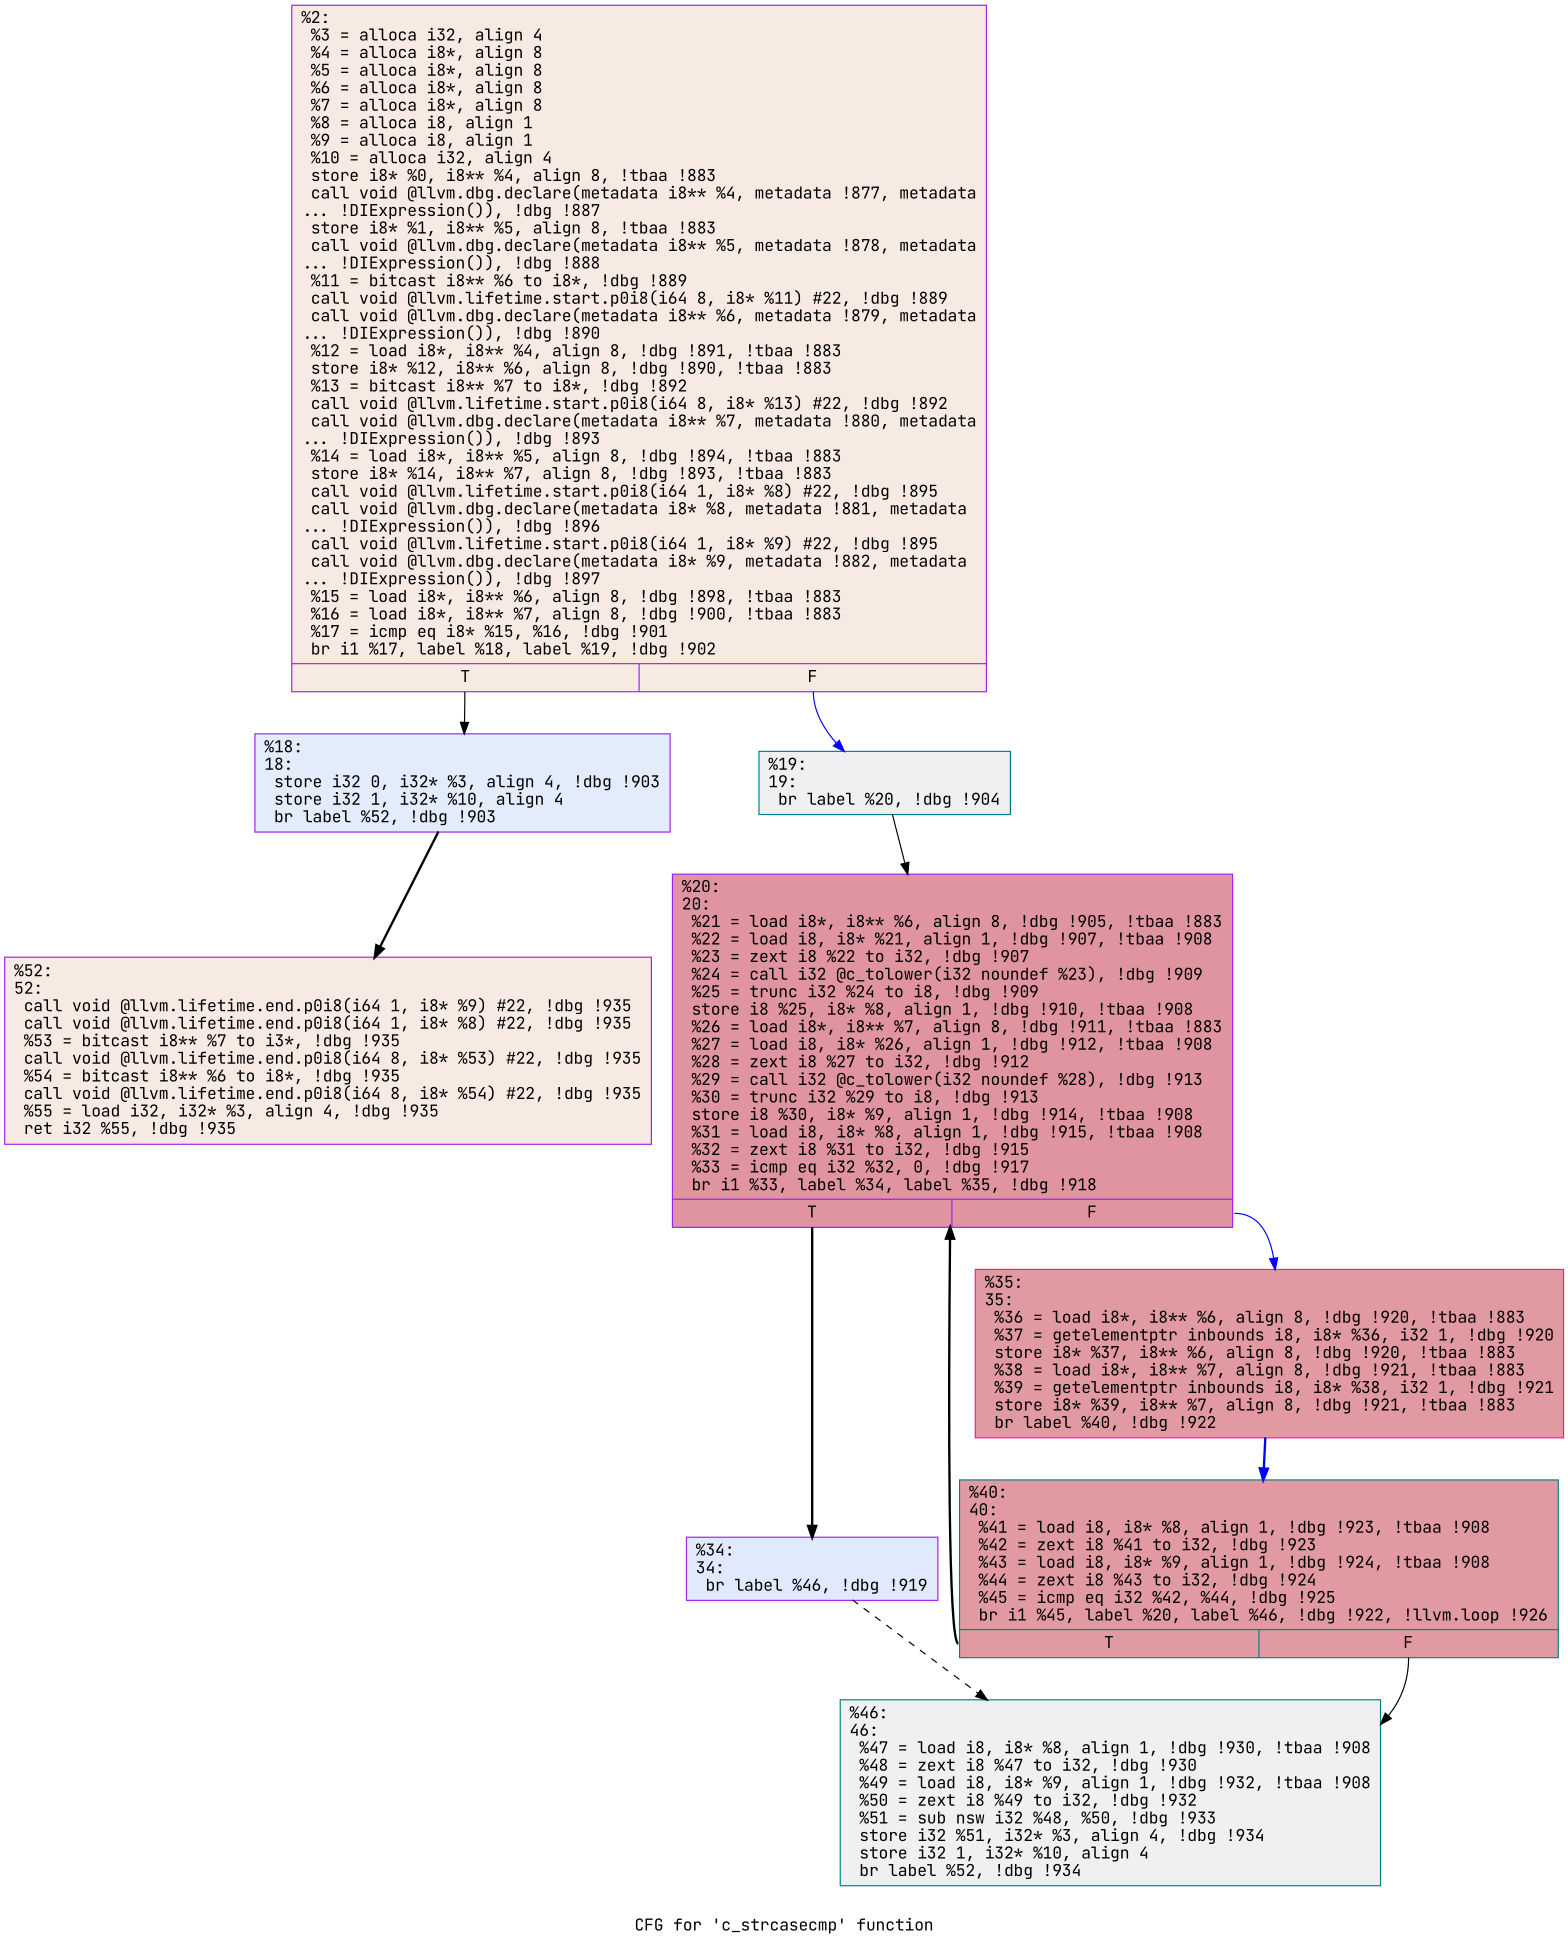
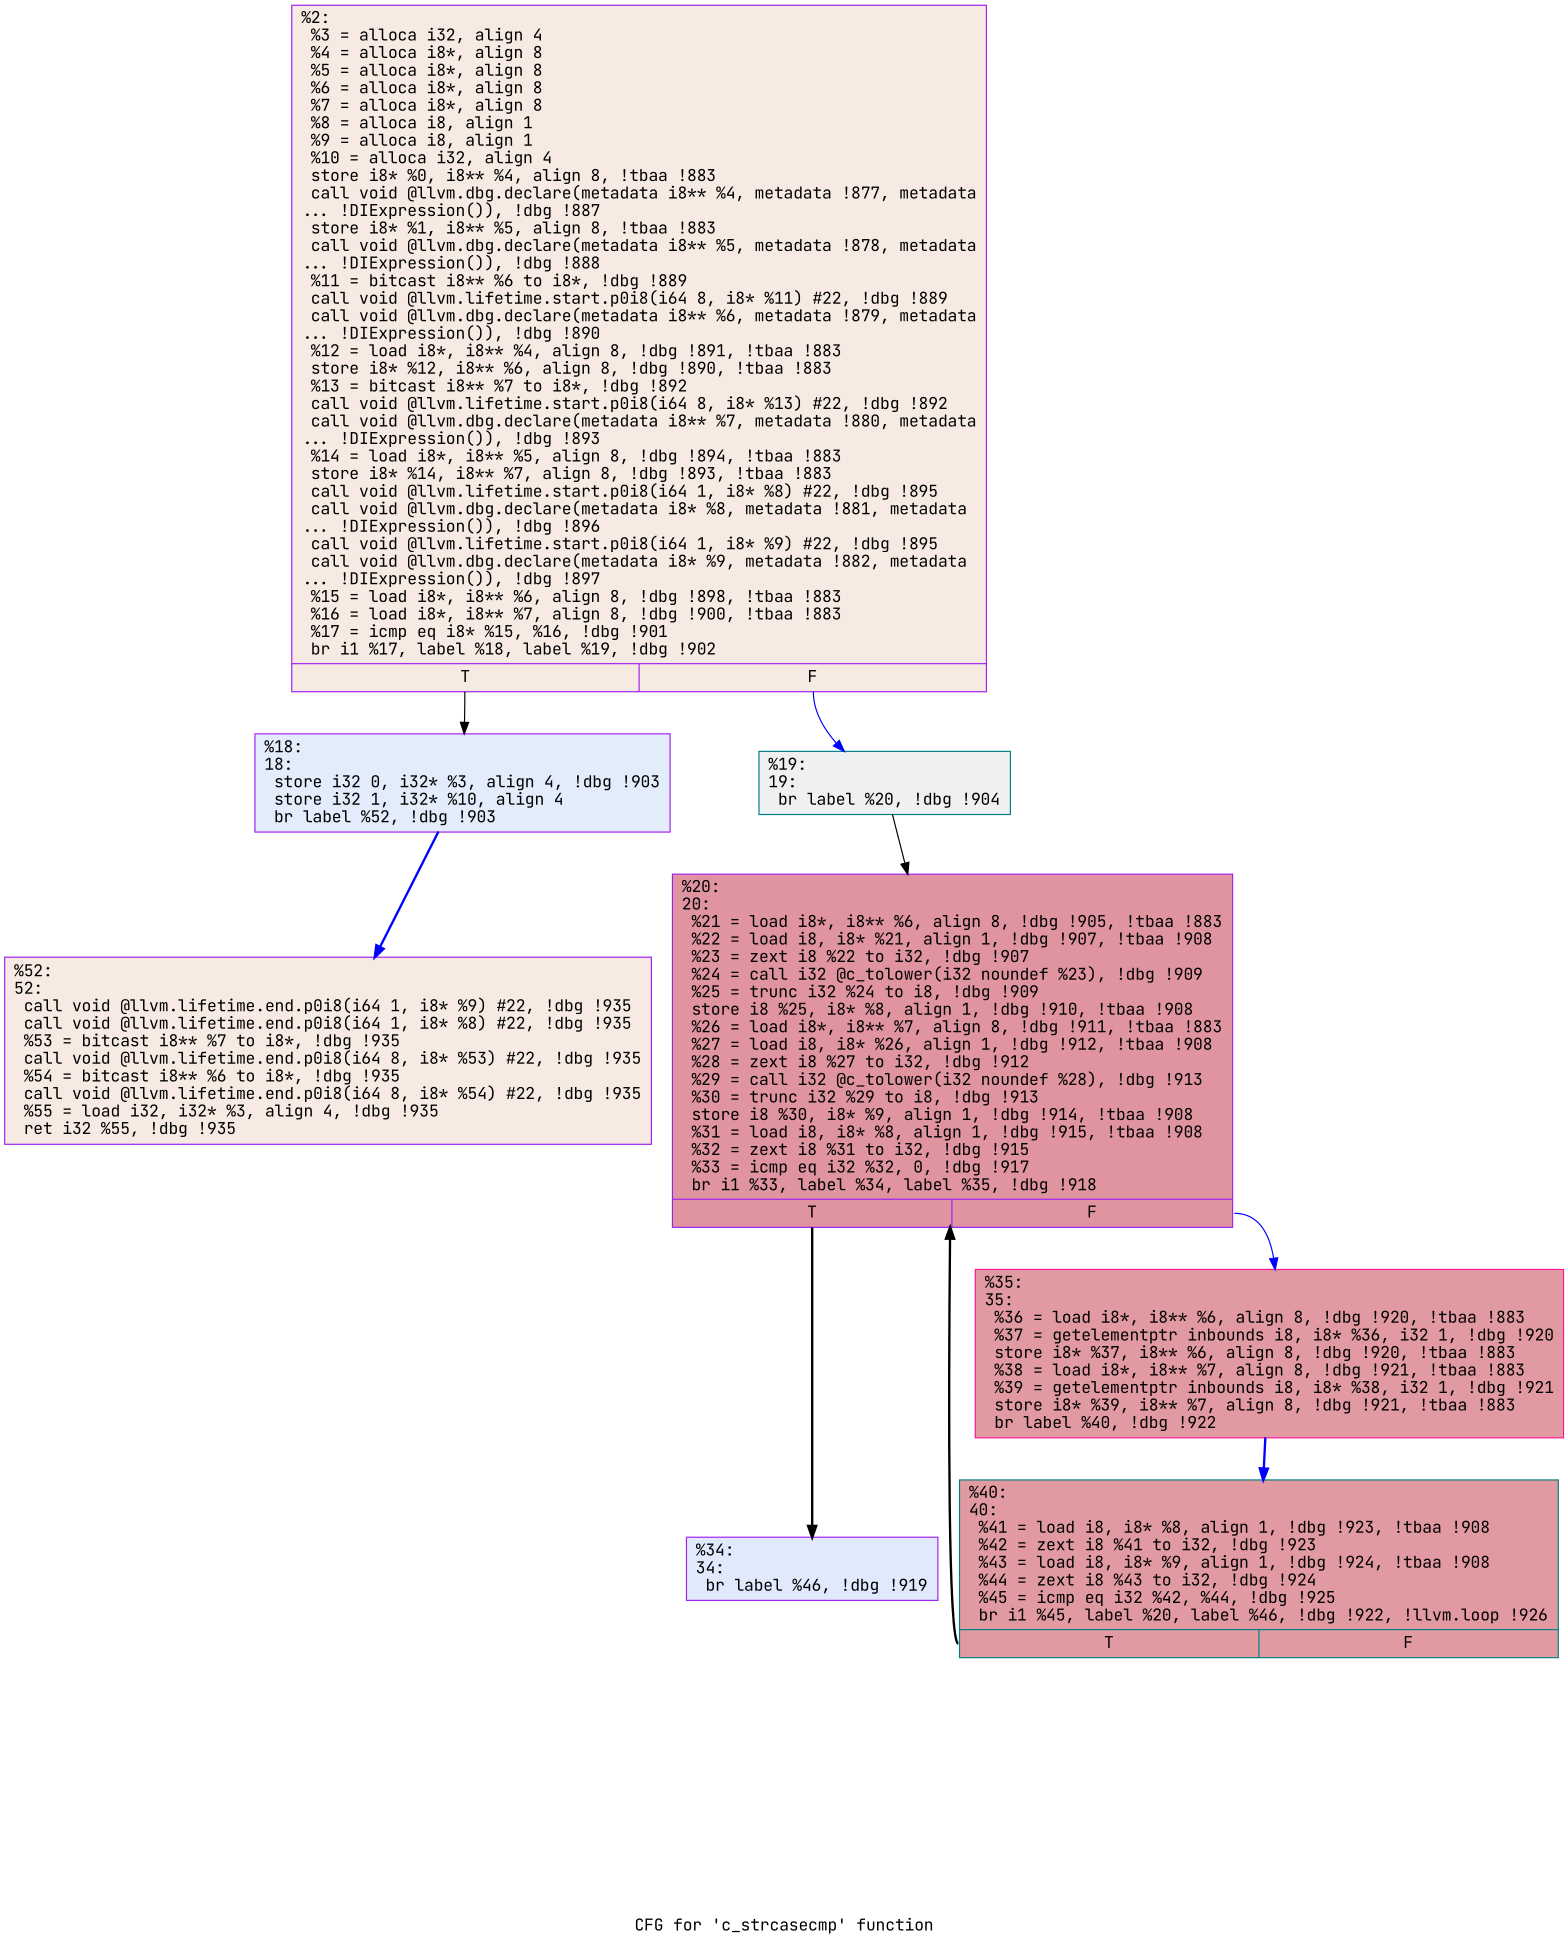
(409, 889) -> (409, 889)
(208, 1041) -> (208, 1041)
(1110, 1793) -> none
